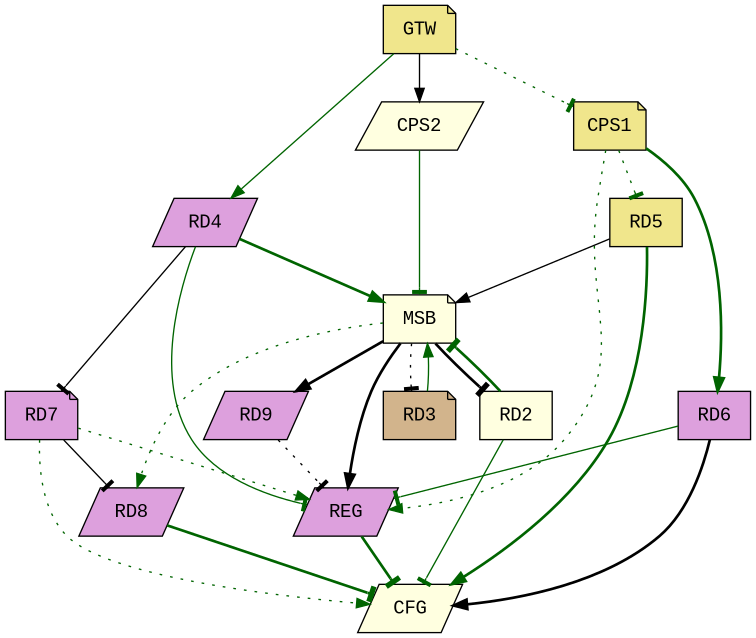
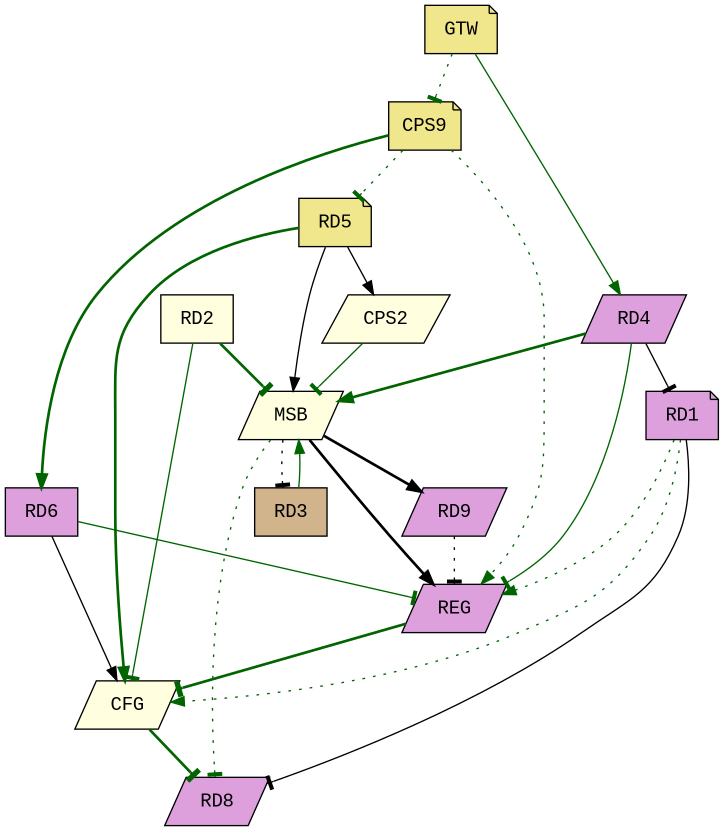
(420, 71) -> (357, 265)
(610, 126) -> (425, 126)
(646, 222) -> (335, 222)
(420, 319) -> (291, 415)
(237, 362) -> (218, 600)
(457, 366) -> none
(42, 415) -> (682, 415)
(420, 415) -> (291, 512)
(267, 559) -> (170, 751)
(619, 563) -> (82, 602)
